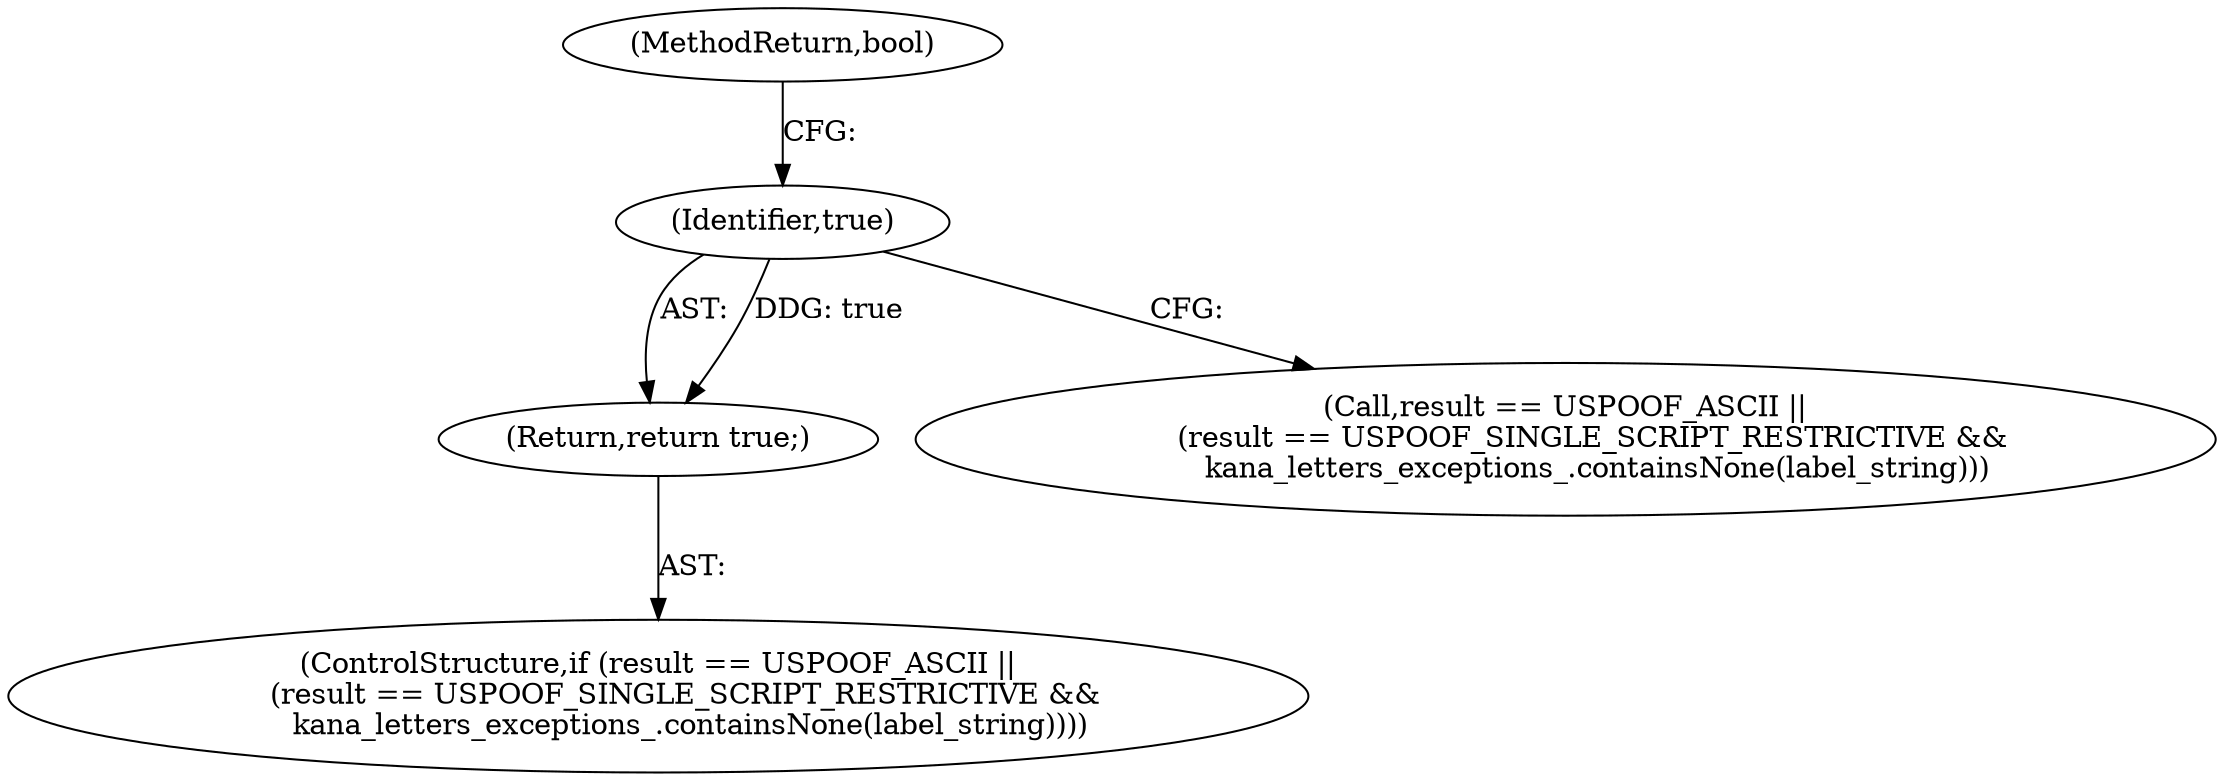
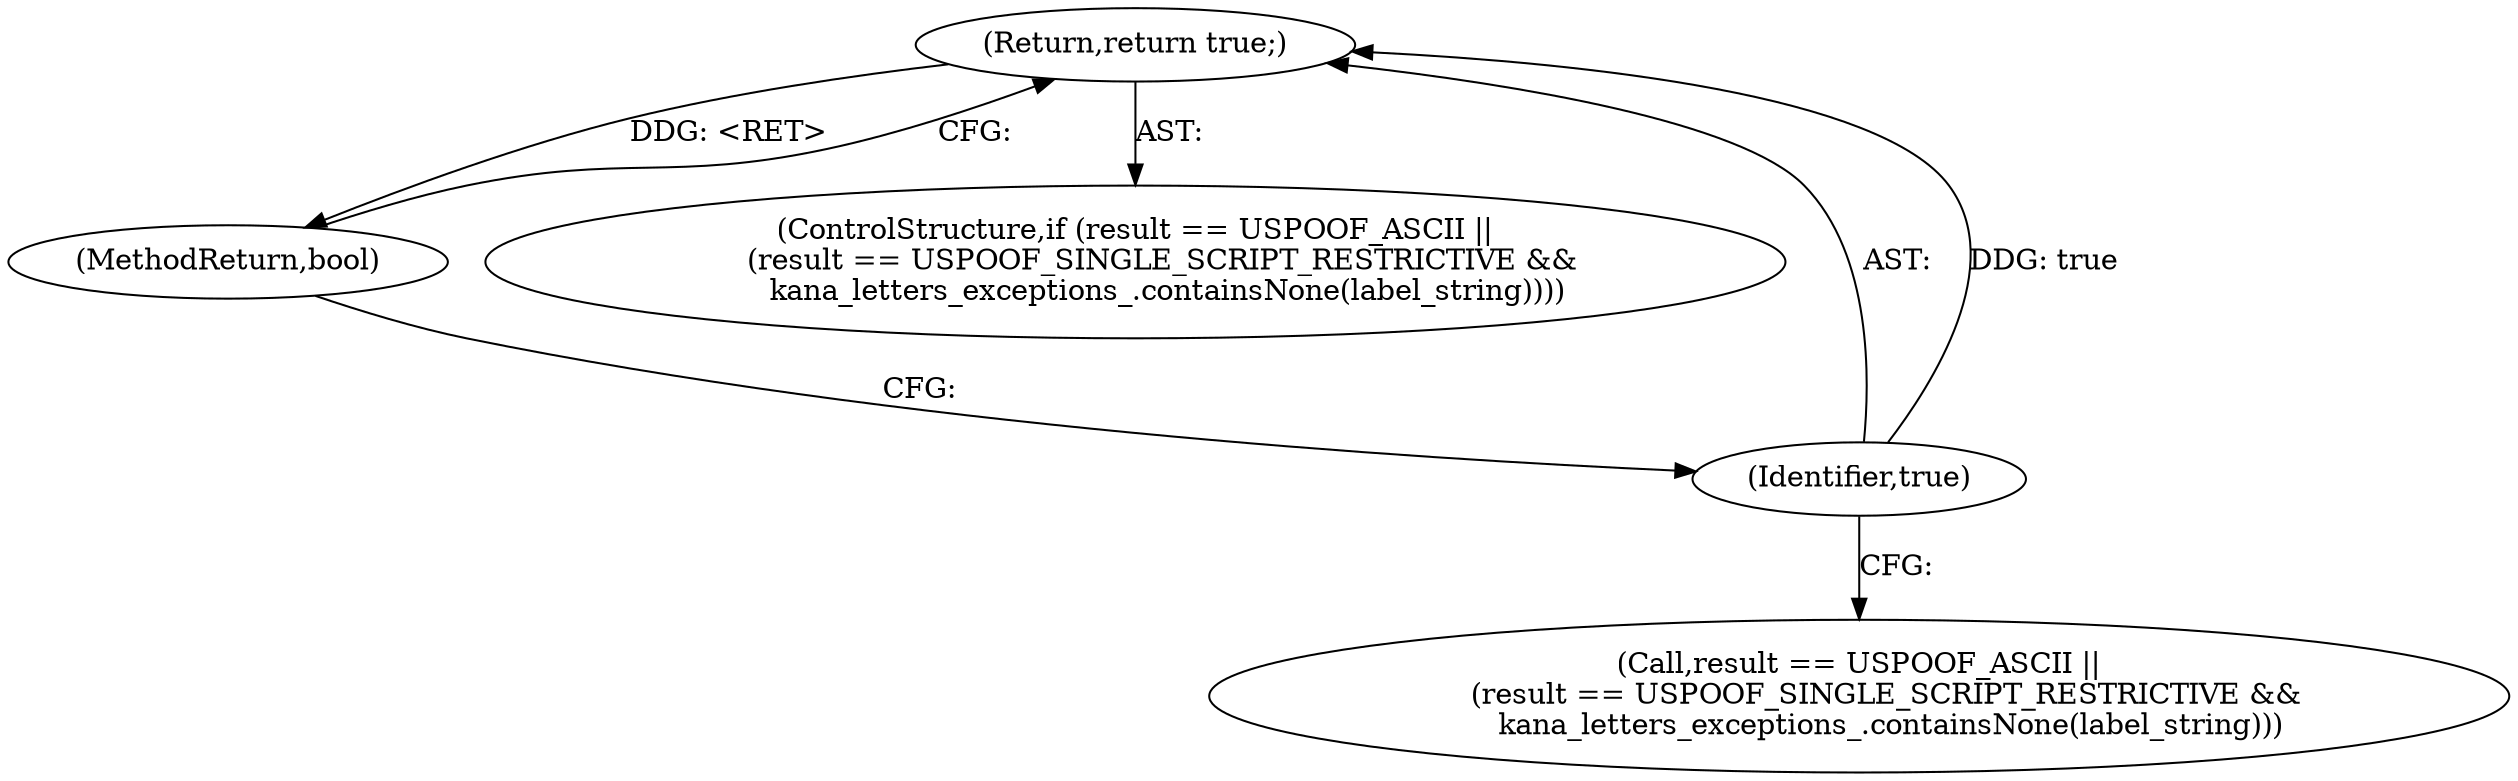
none -> (631, 118)
none -> (677, 167)
